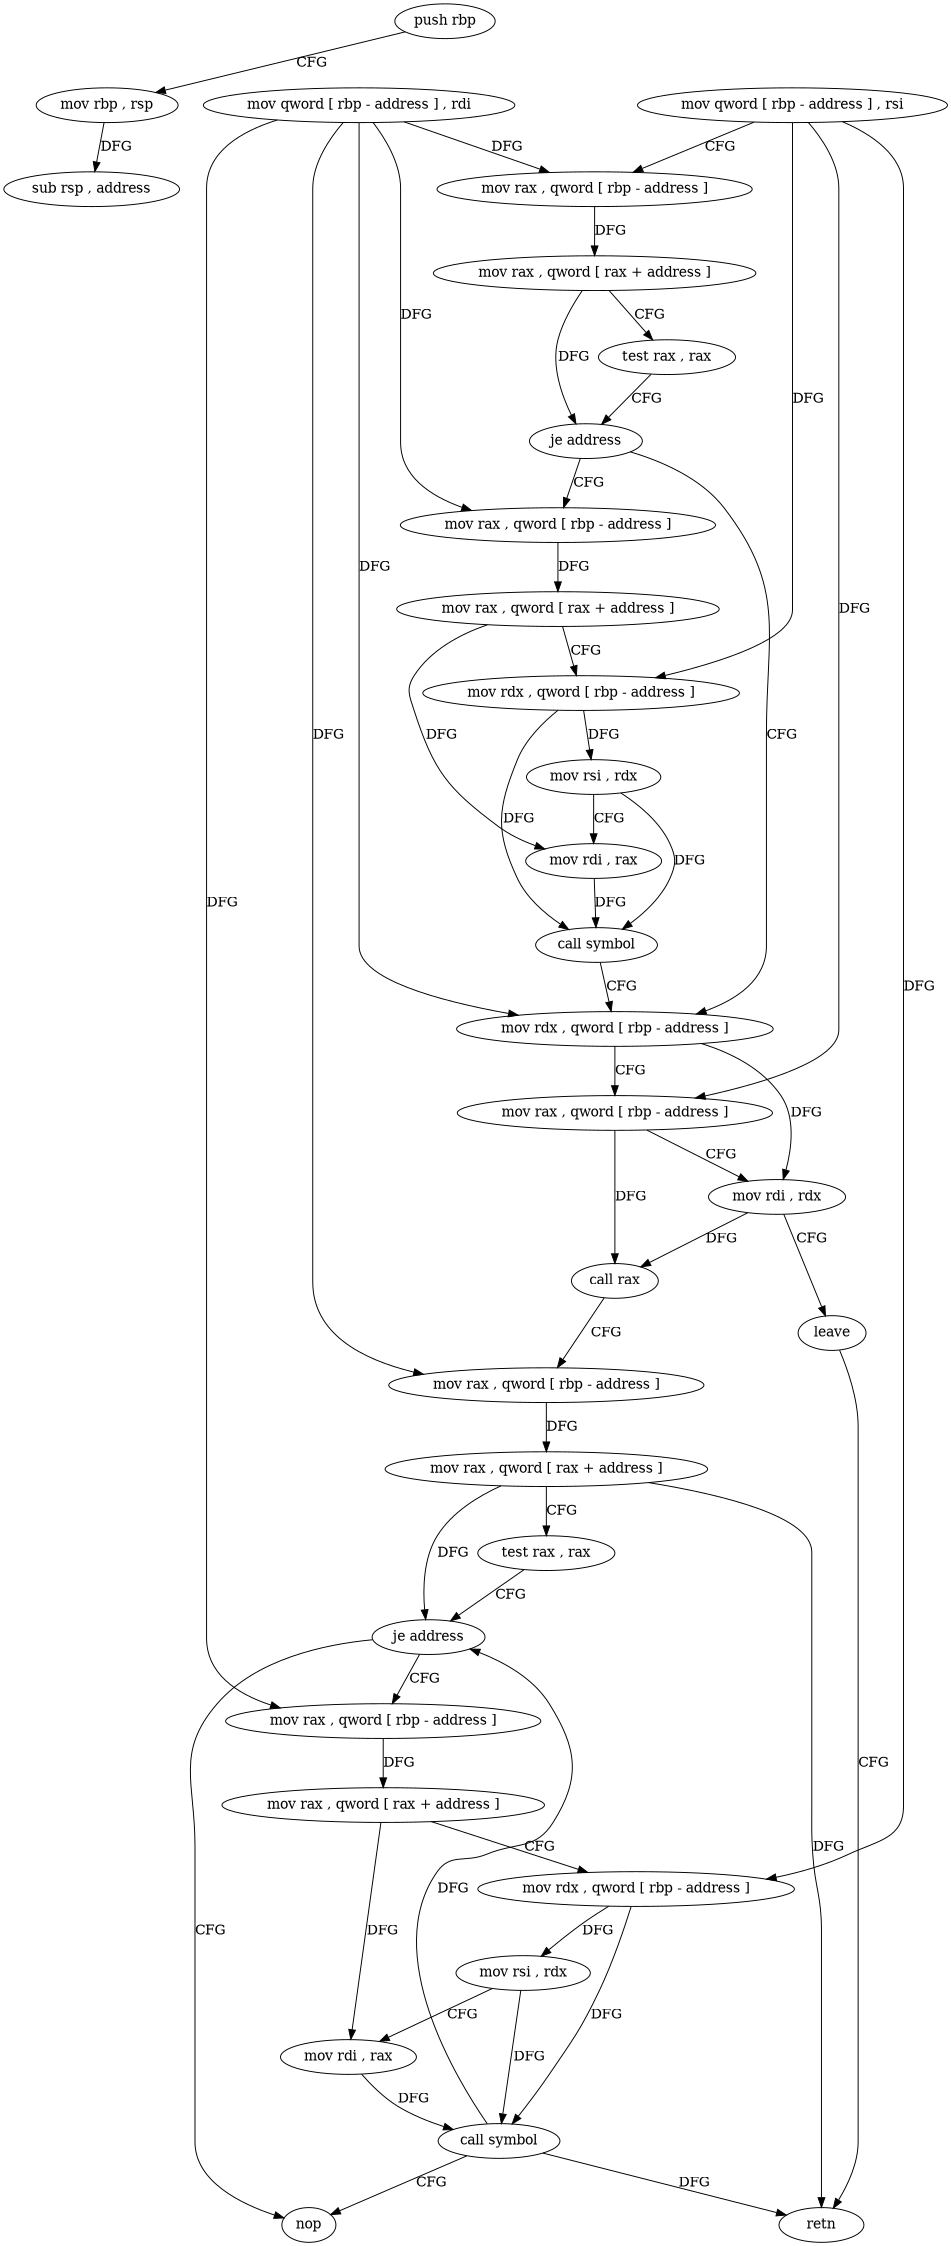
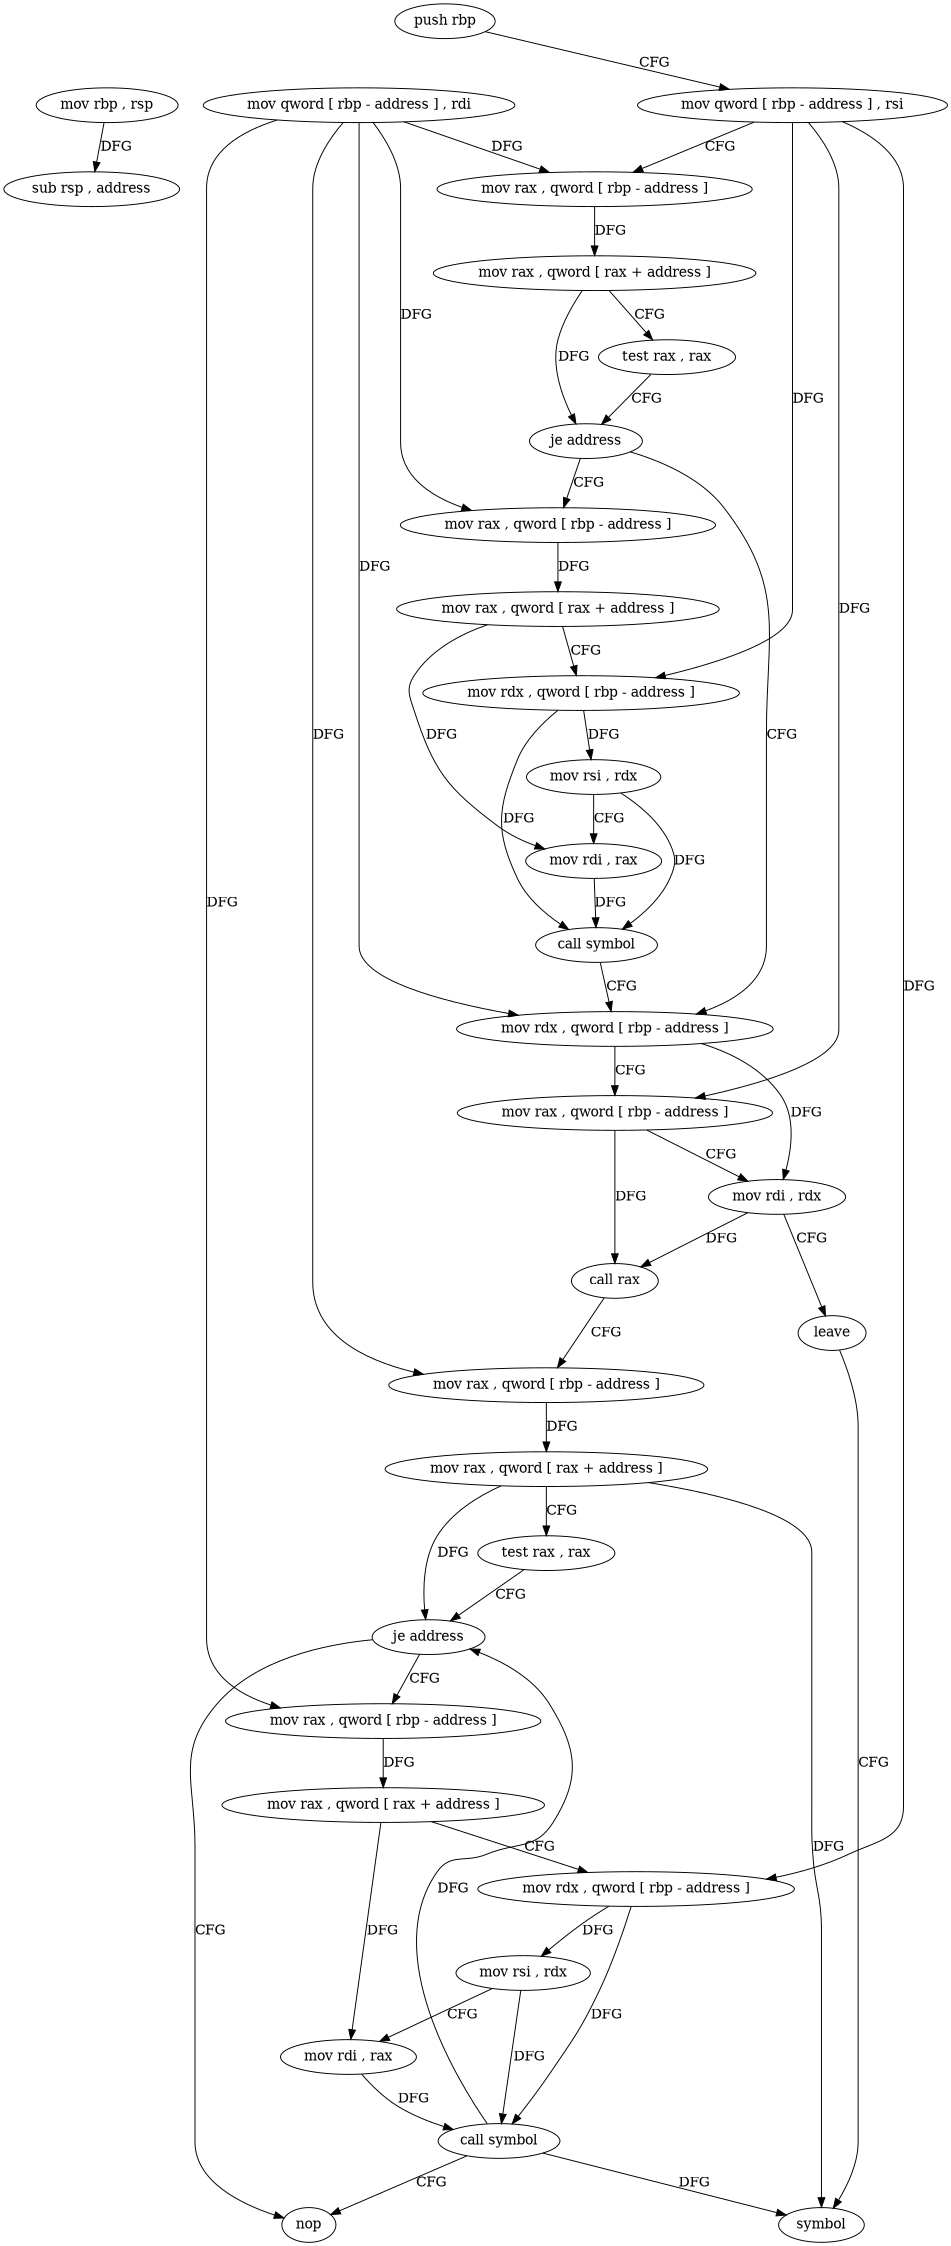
(285, 61) -> (602, 59)
(821, 2225) -> (821, 2225)
